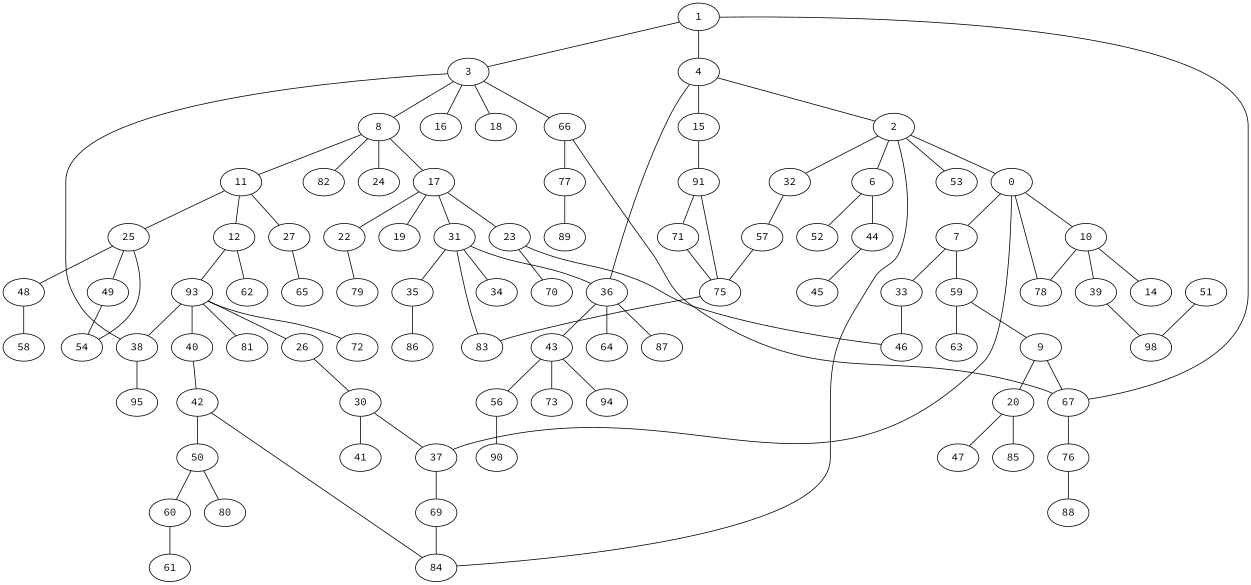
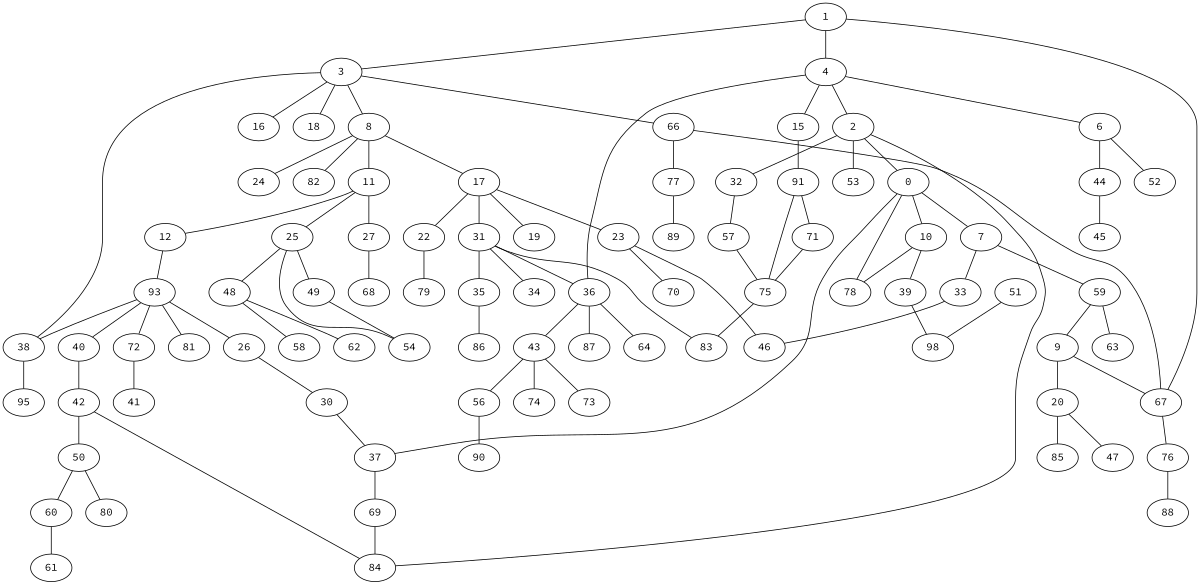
(883, 155) -> (963, 100)
(241, 265) -> (290, 318)
(302, 292) -> (369, 292)
(1151, 292) -> none
(607, 403) -> (534, 403)
(360, 430) -> (134, 375)
